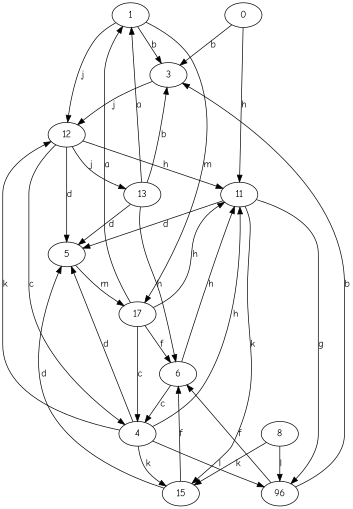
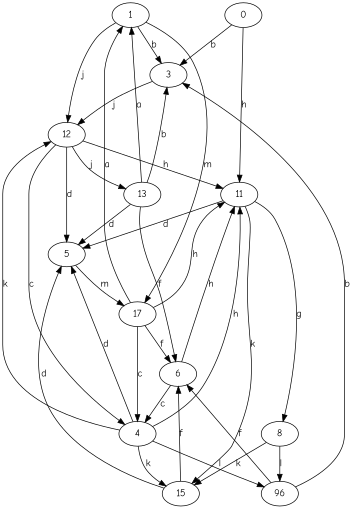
(160, 284) -> (160, 284)
(318, 326) -> (296, 302)
